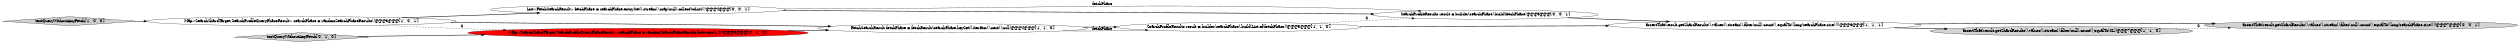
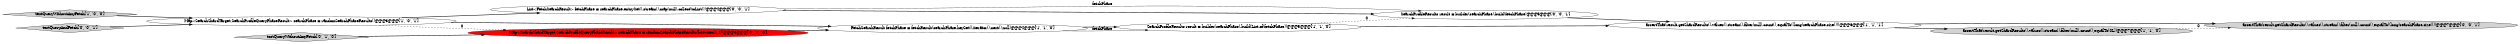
none -> (70, 28)
